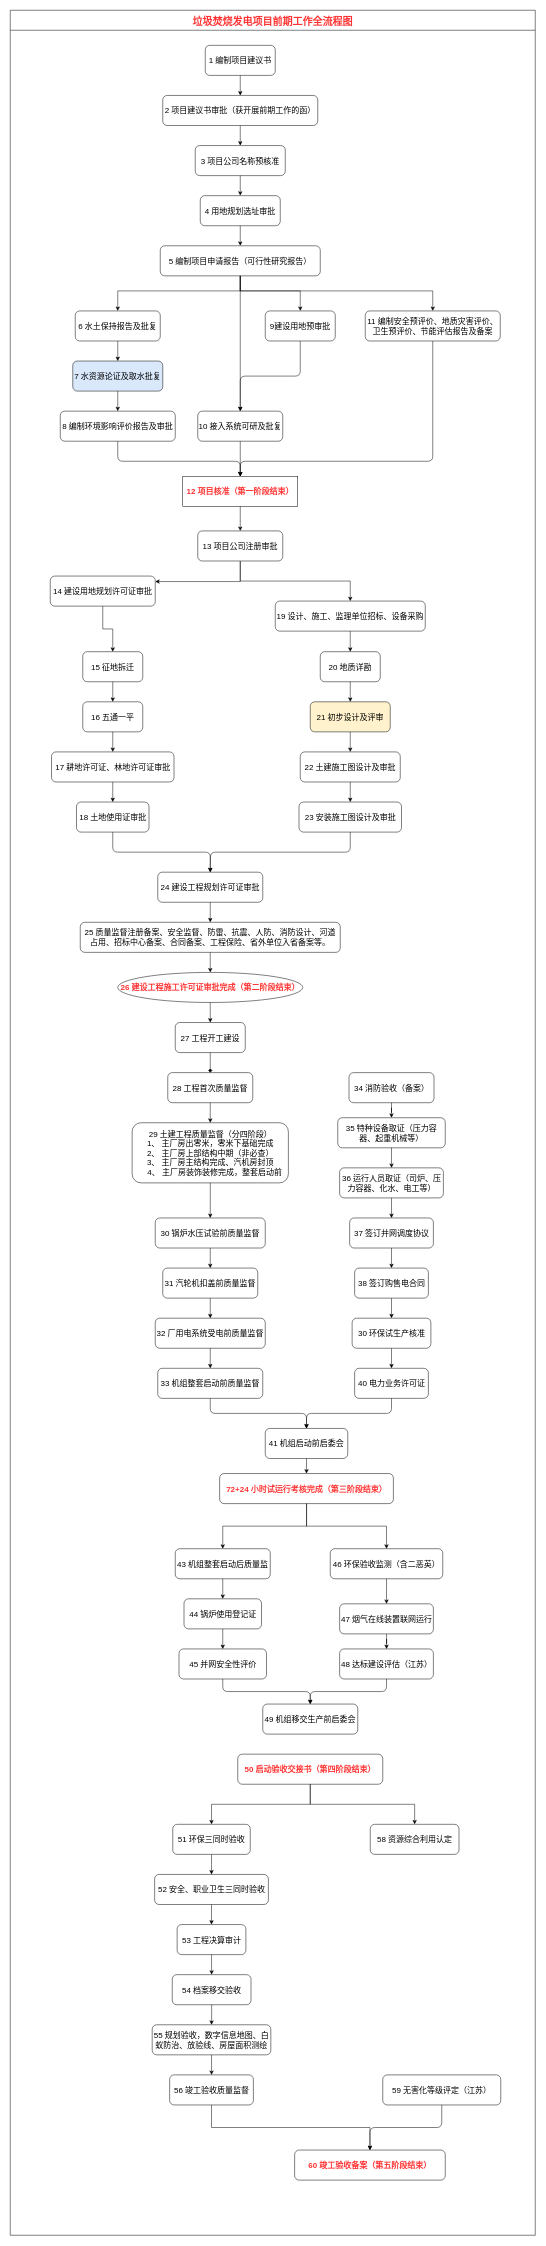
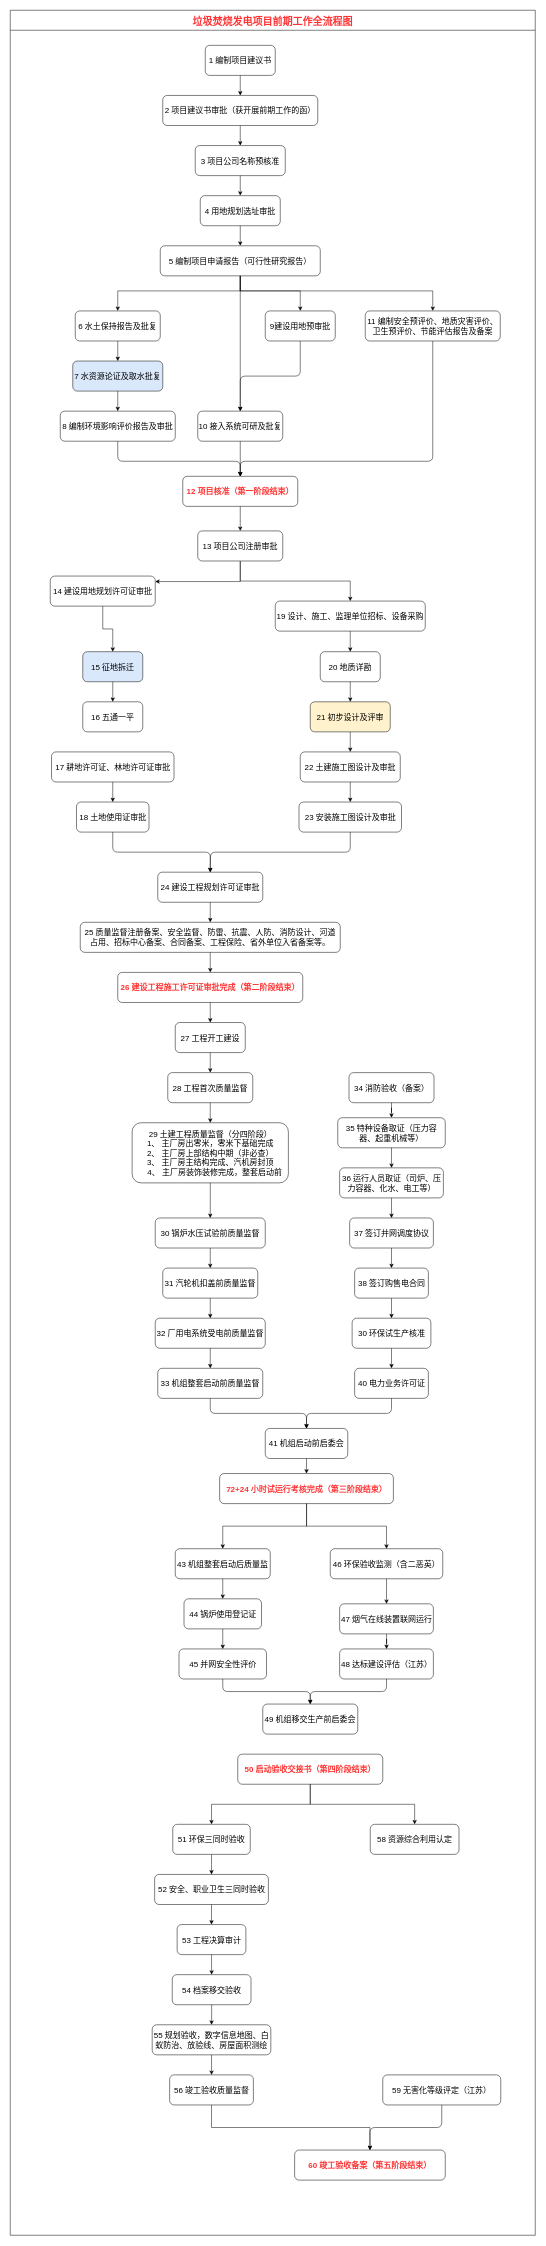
(240, 491) -> (240, 491)
(113, 667) -> (113, 667)
(113, 747) -> none
(210, 987) -> (210, 987)
(210, 1067) -> (210, 1067)
